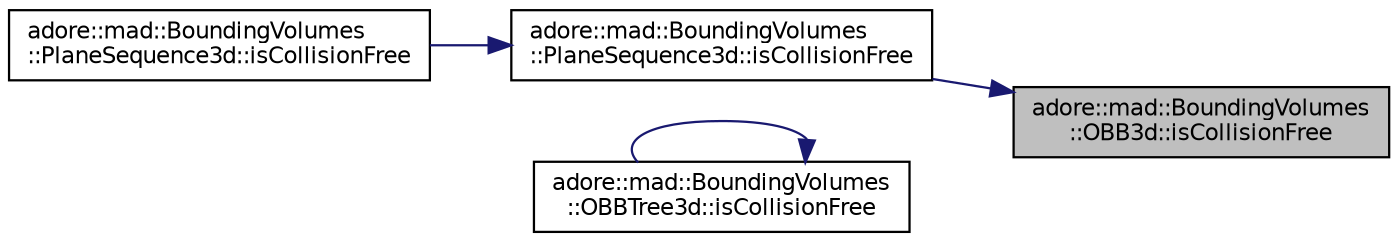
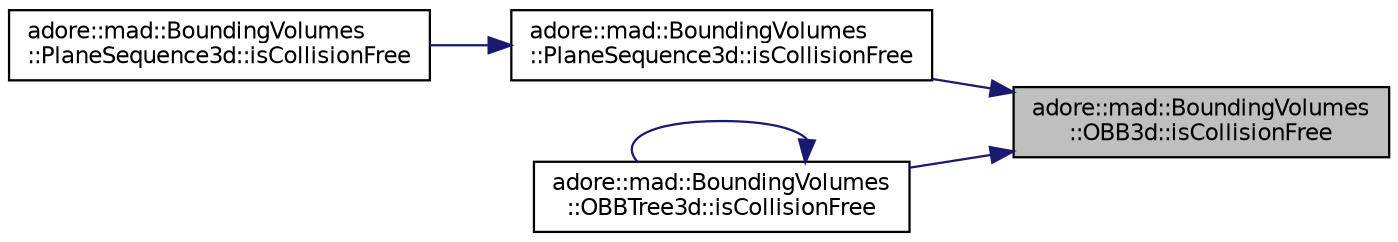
none -> (950, 161)
